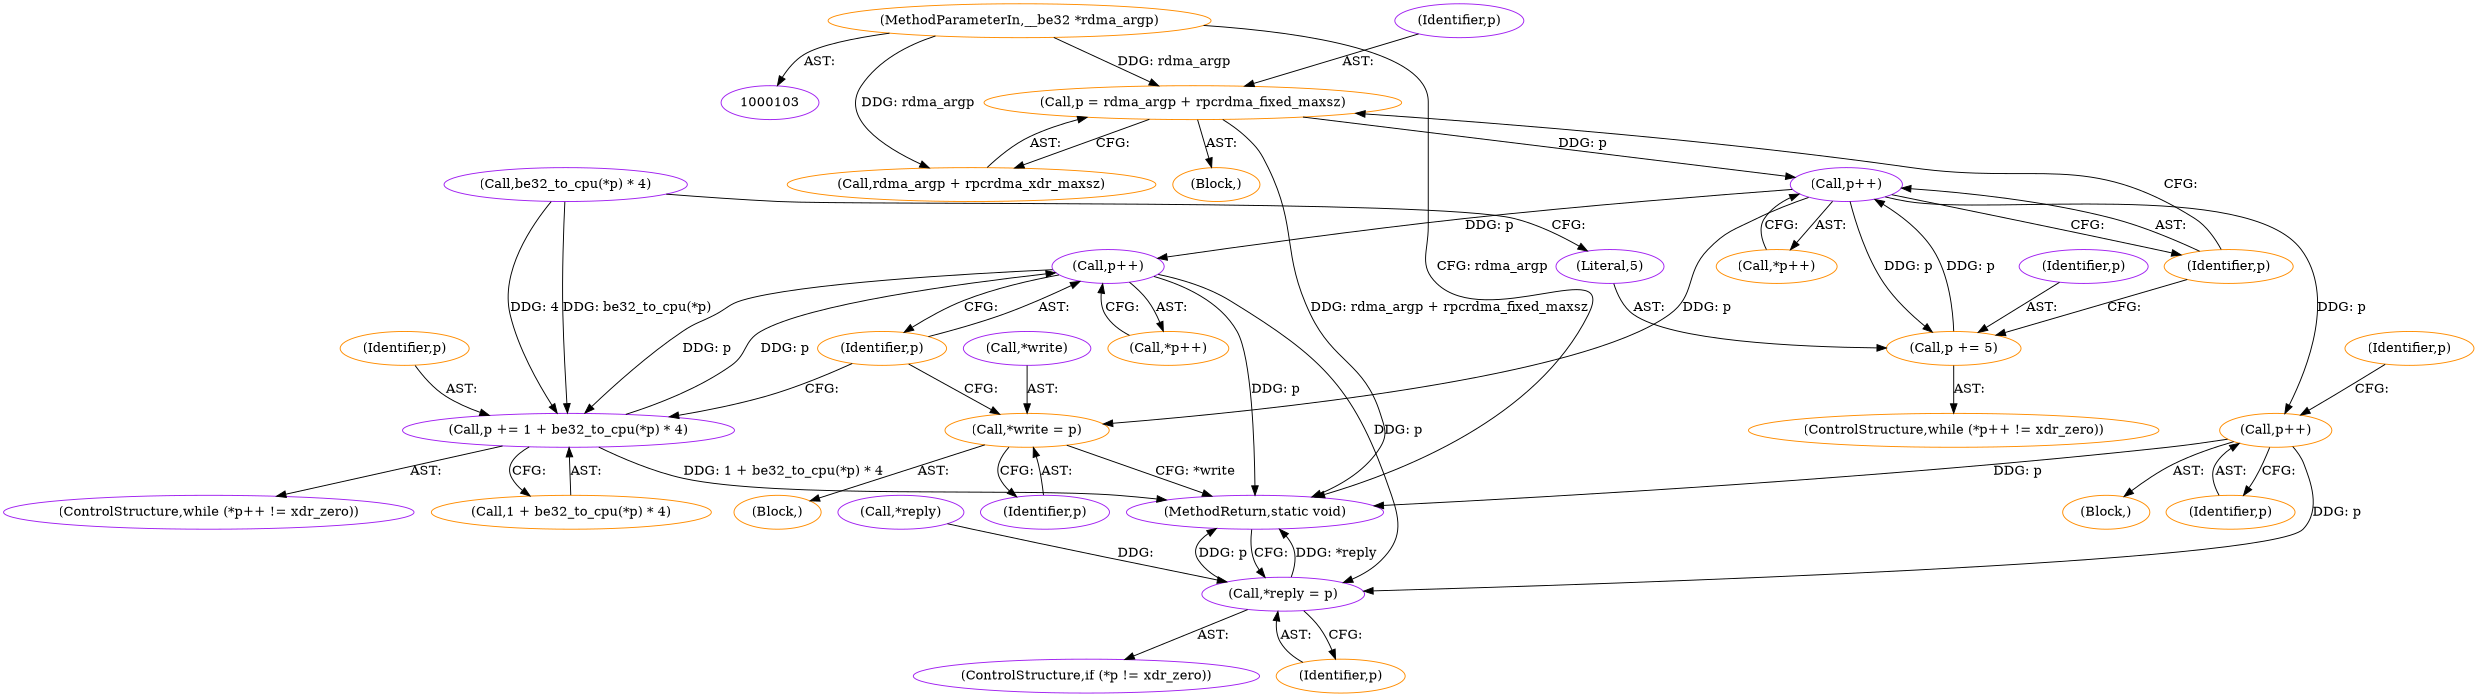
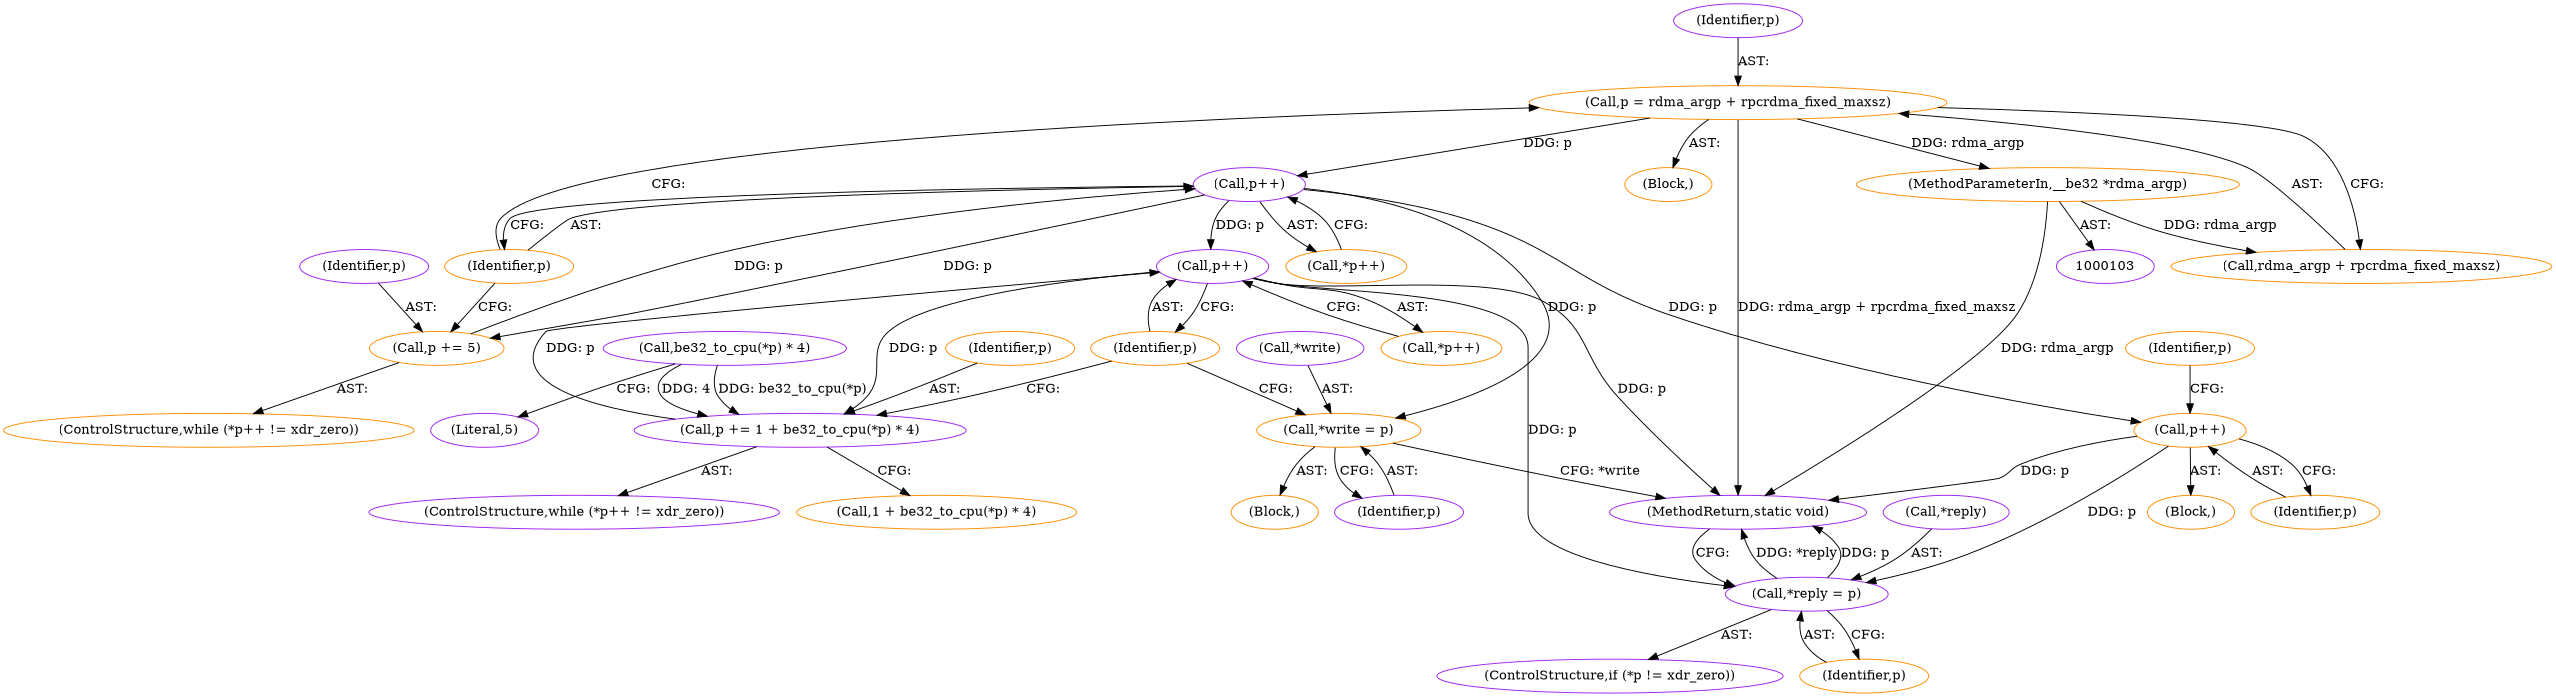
(1102, 60) -> (1889, 142)
(972, 185) -> (2361, 266)
(1492, 266) -> (2058, 348)
(1735, 340) -> none
(570, 476) -> none
(875, 491) -> none
(1138, 553) -> (1929, 553)
